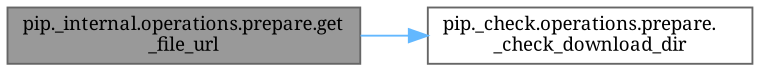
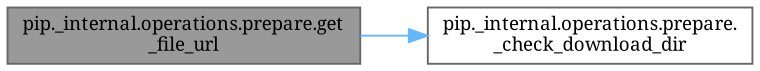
(590, 36) -> (590, 36)
